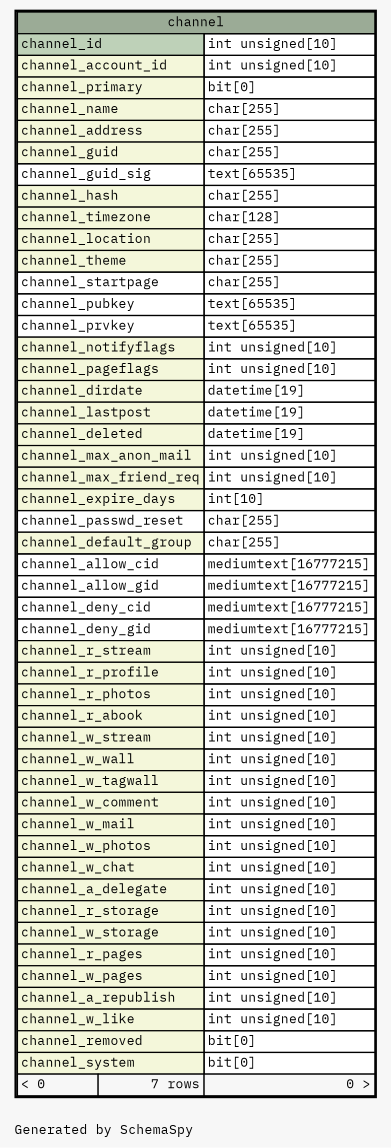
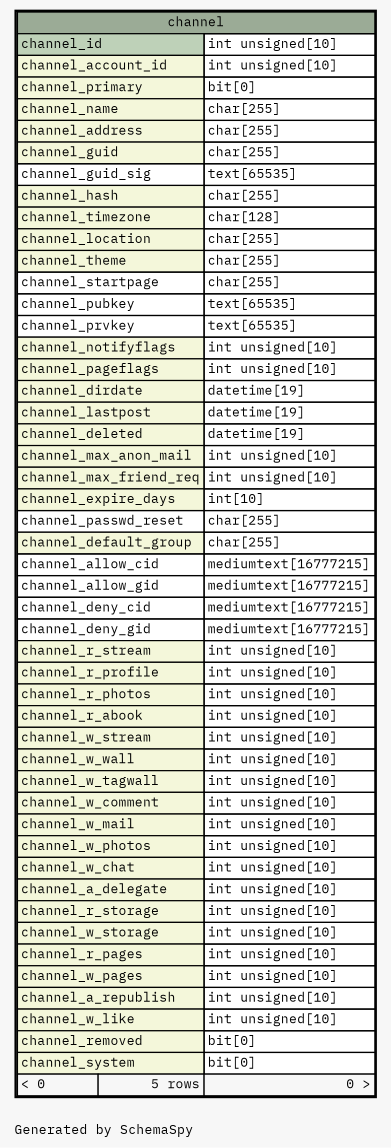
(176, 1084) -> (176, 1084)
